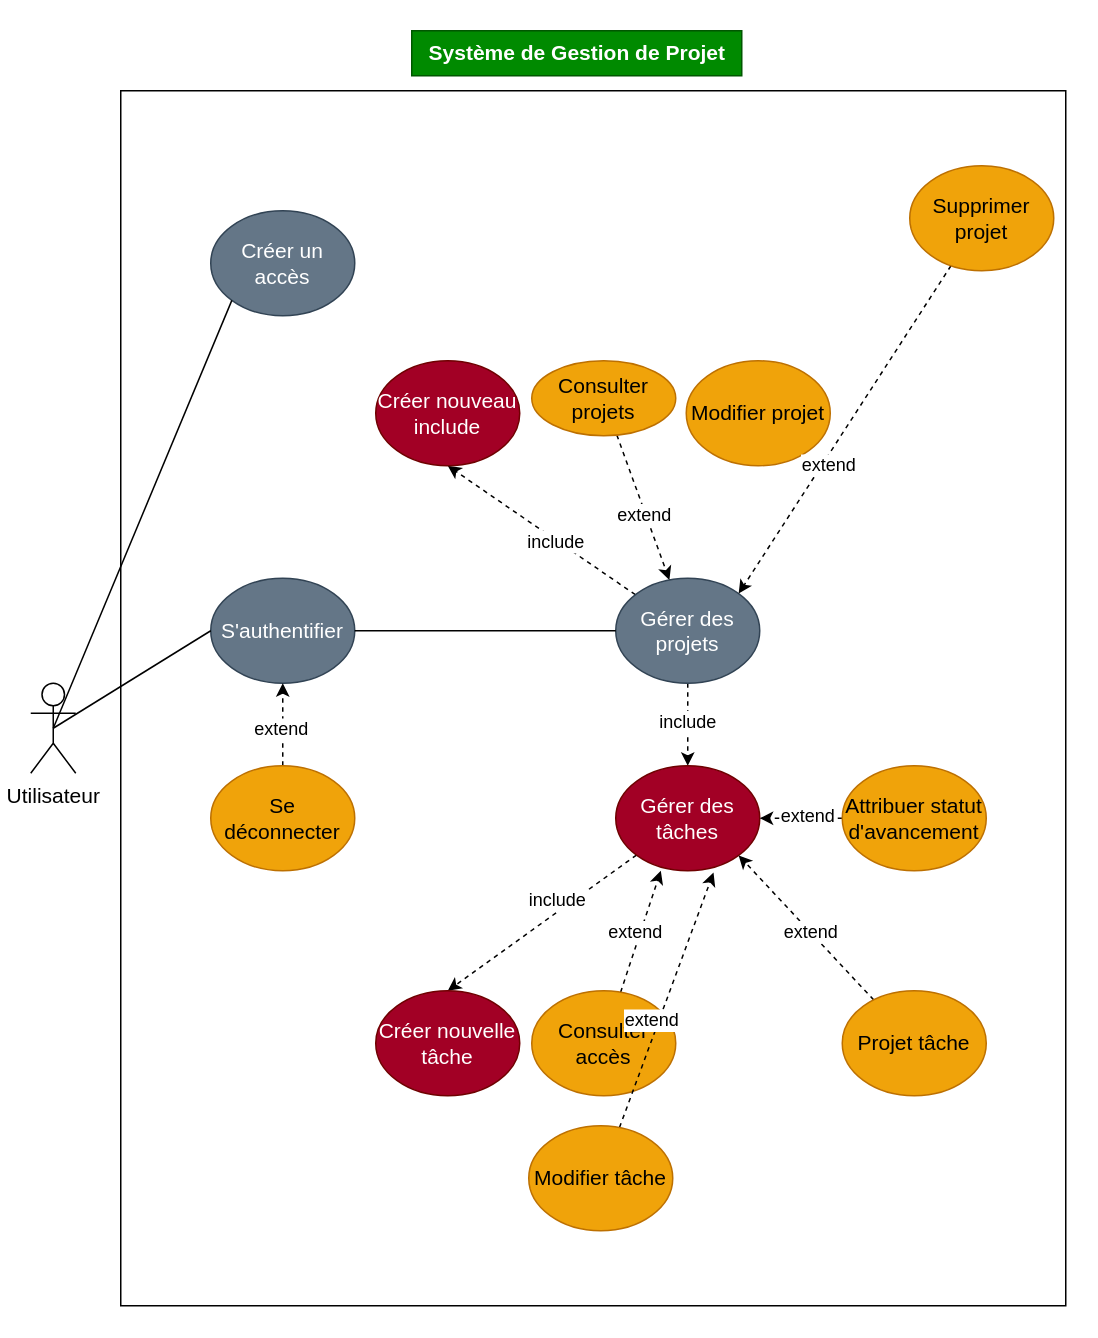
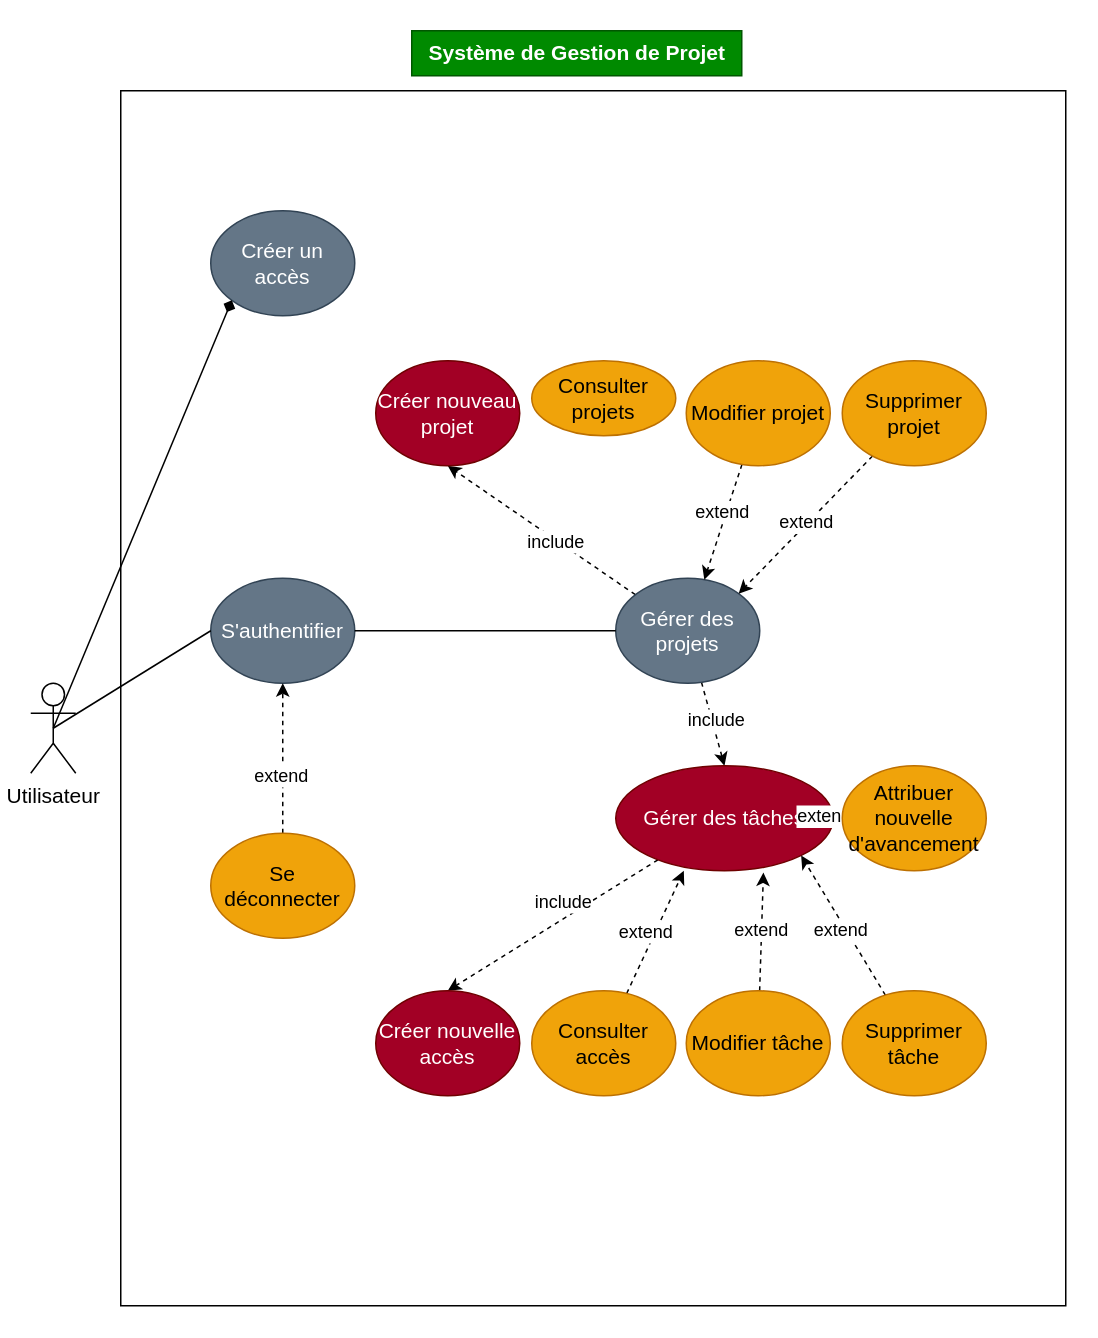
(982, 218) -> (914, 413)
(229, 307) -> (227, 312)
(448, 413) -> (448, 413)
(642, 503) -> none
none -> (725, 517)
(283, 818) -> (283, 886)
(688, 818) -> (725, 818)
(914, 818) -> (914, 818)
(448, 1043) -> (448, 1043)
(914, 1043) -> (914, 1043)
(601, 1178) -> (758, 1043)
